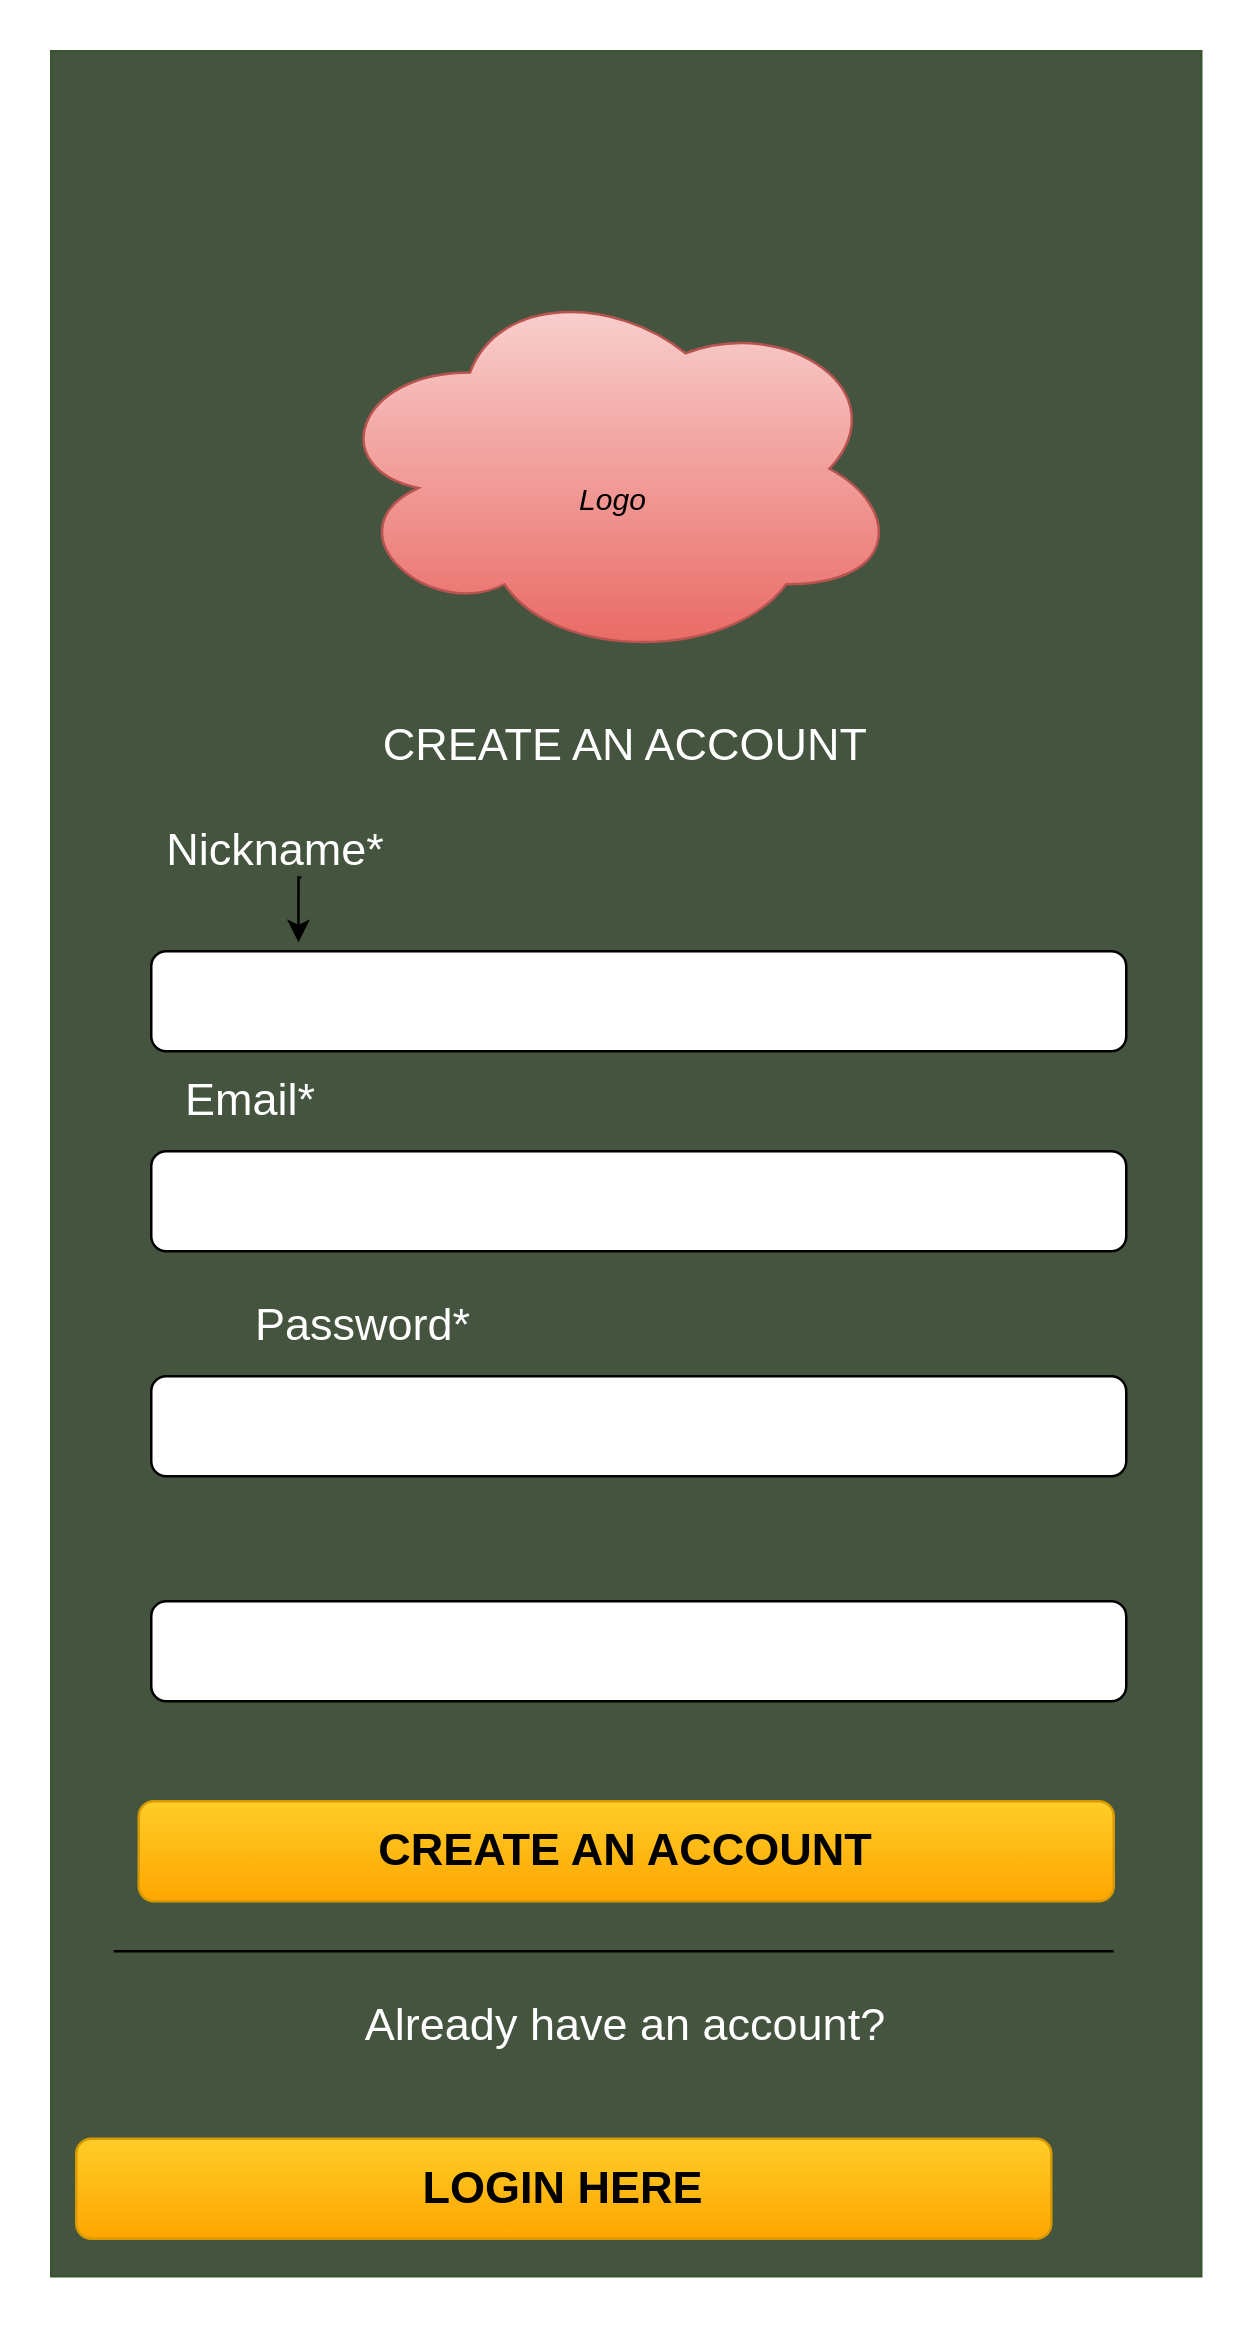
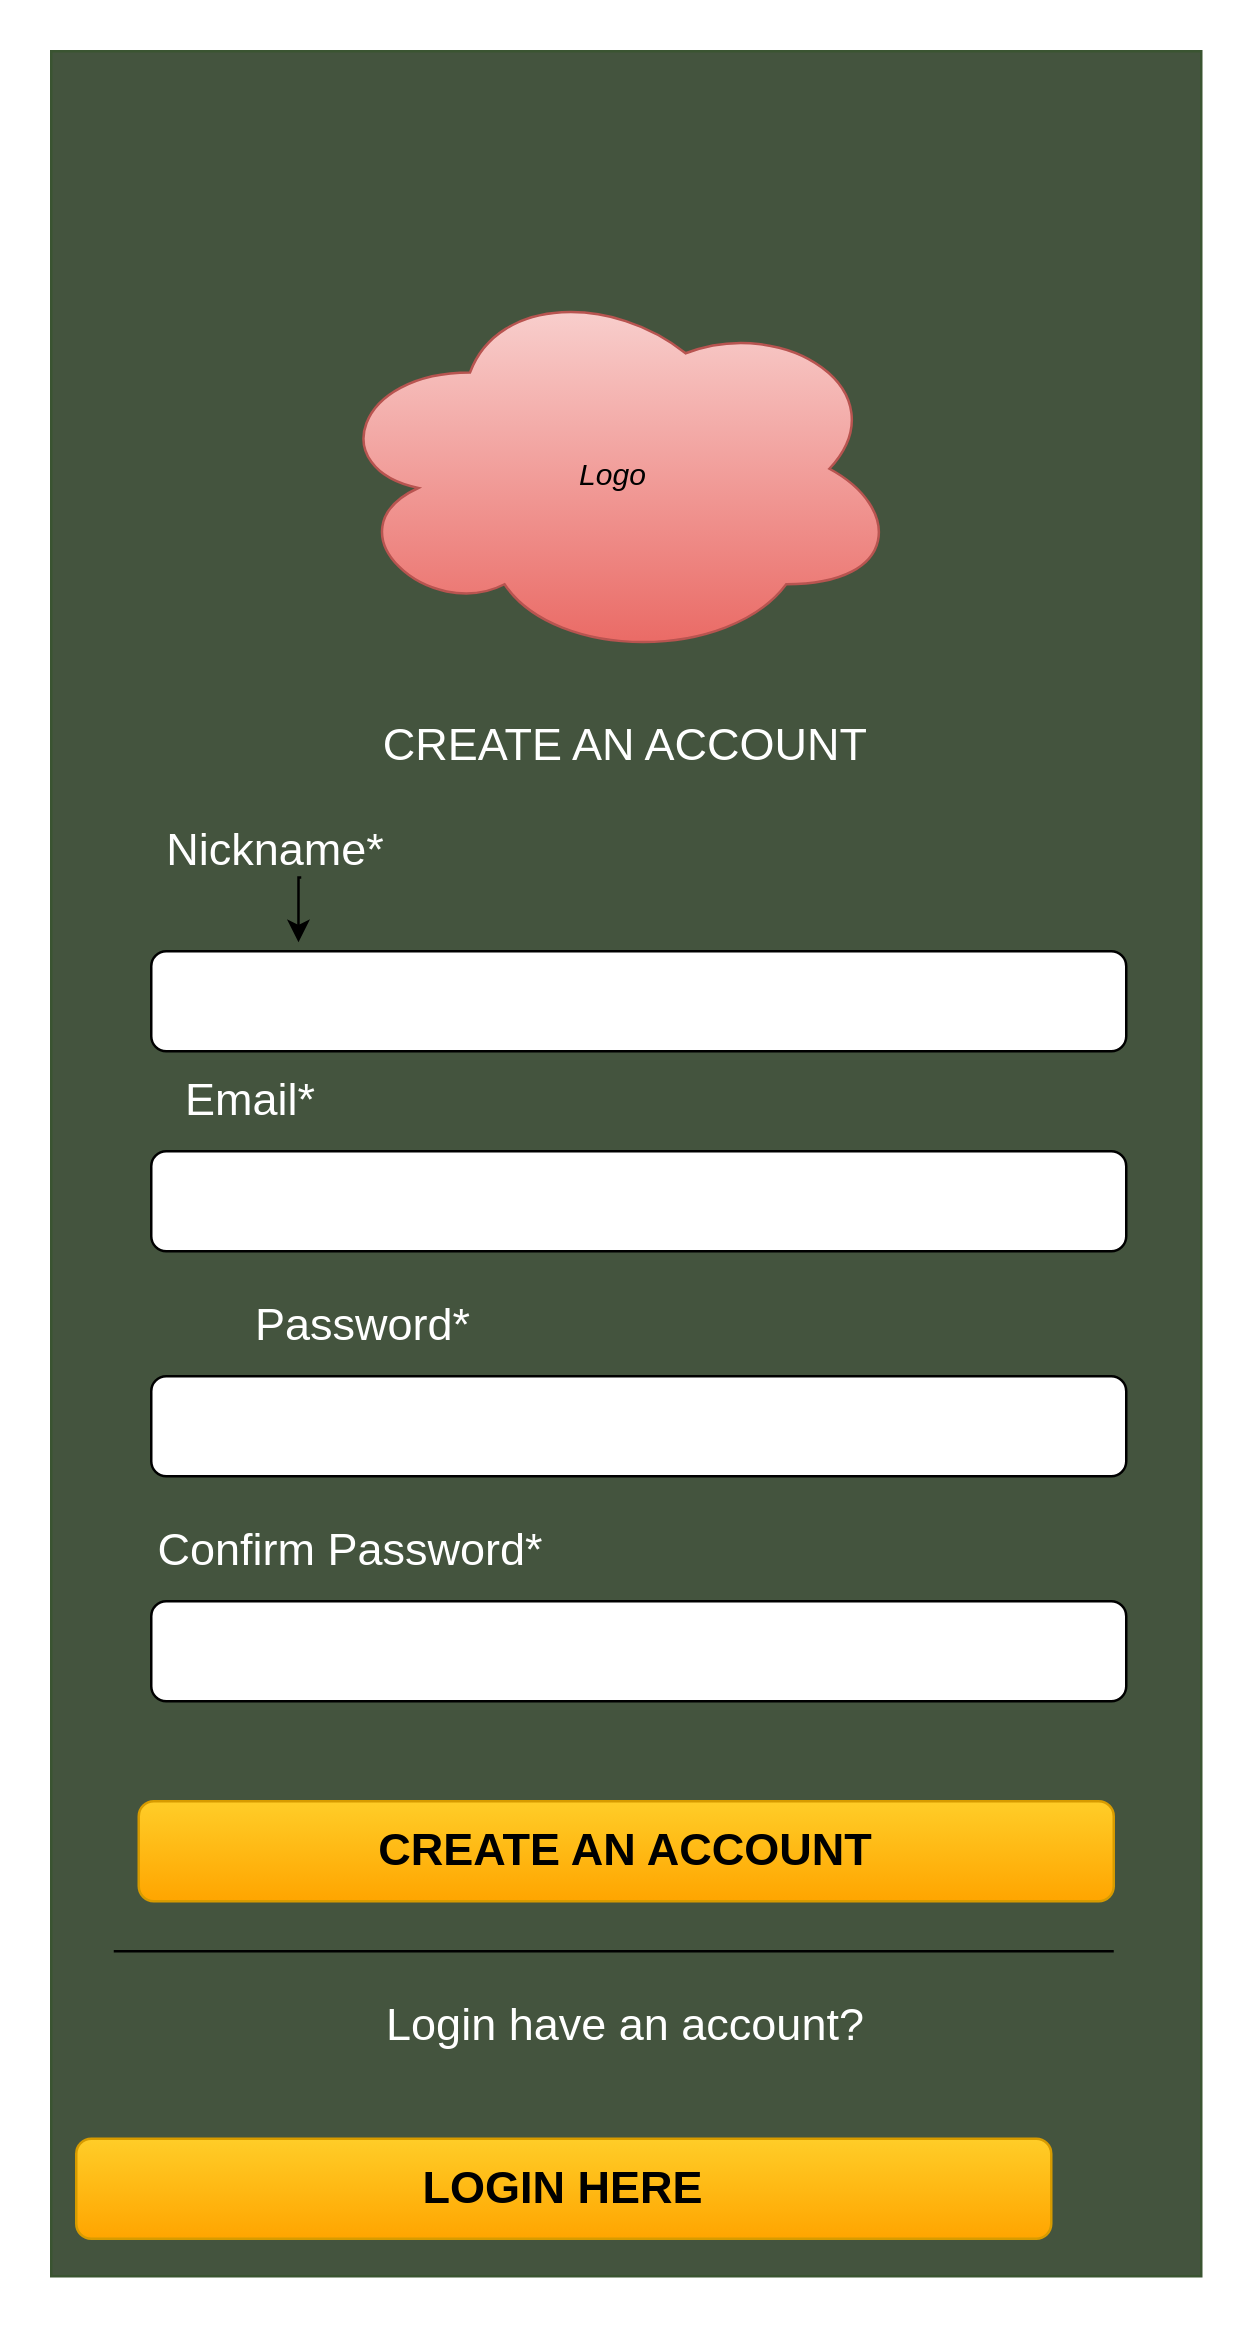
(614, 501) -> (614, 476)
none -> (351, 1551)
(626, 2026) -> (626, 2026)
